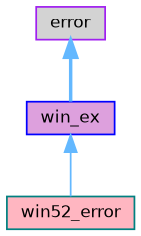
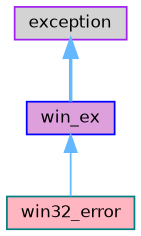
(71, 23) -> (71, 23)
(71, 213) -> (71, 213)
